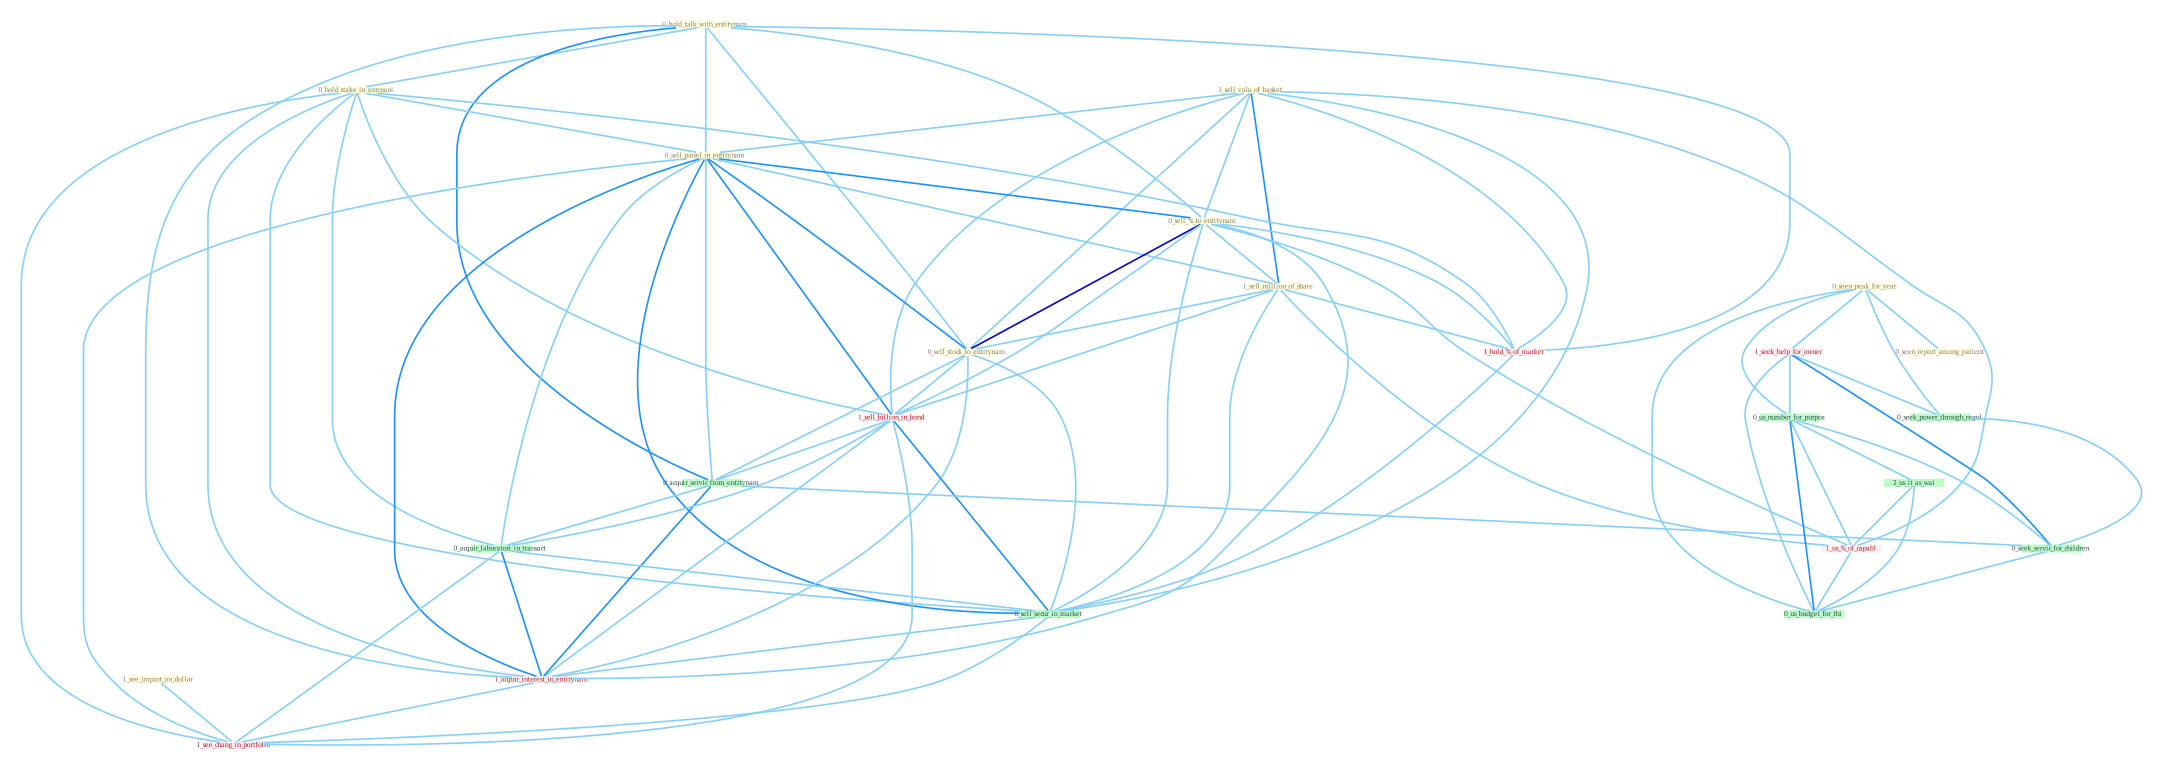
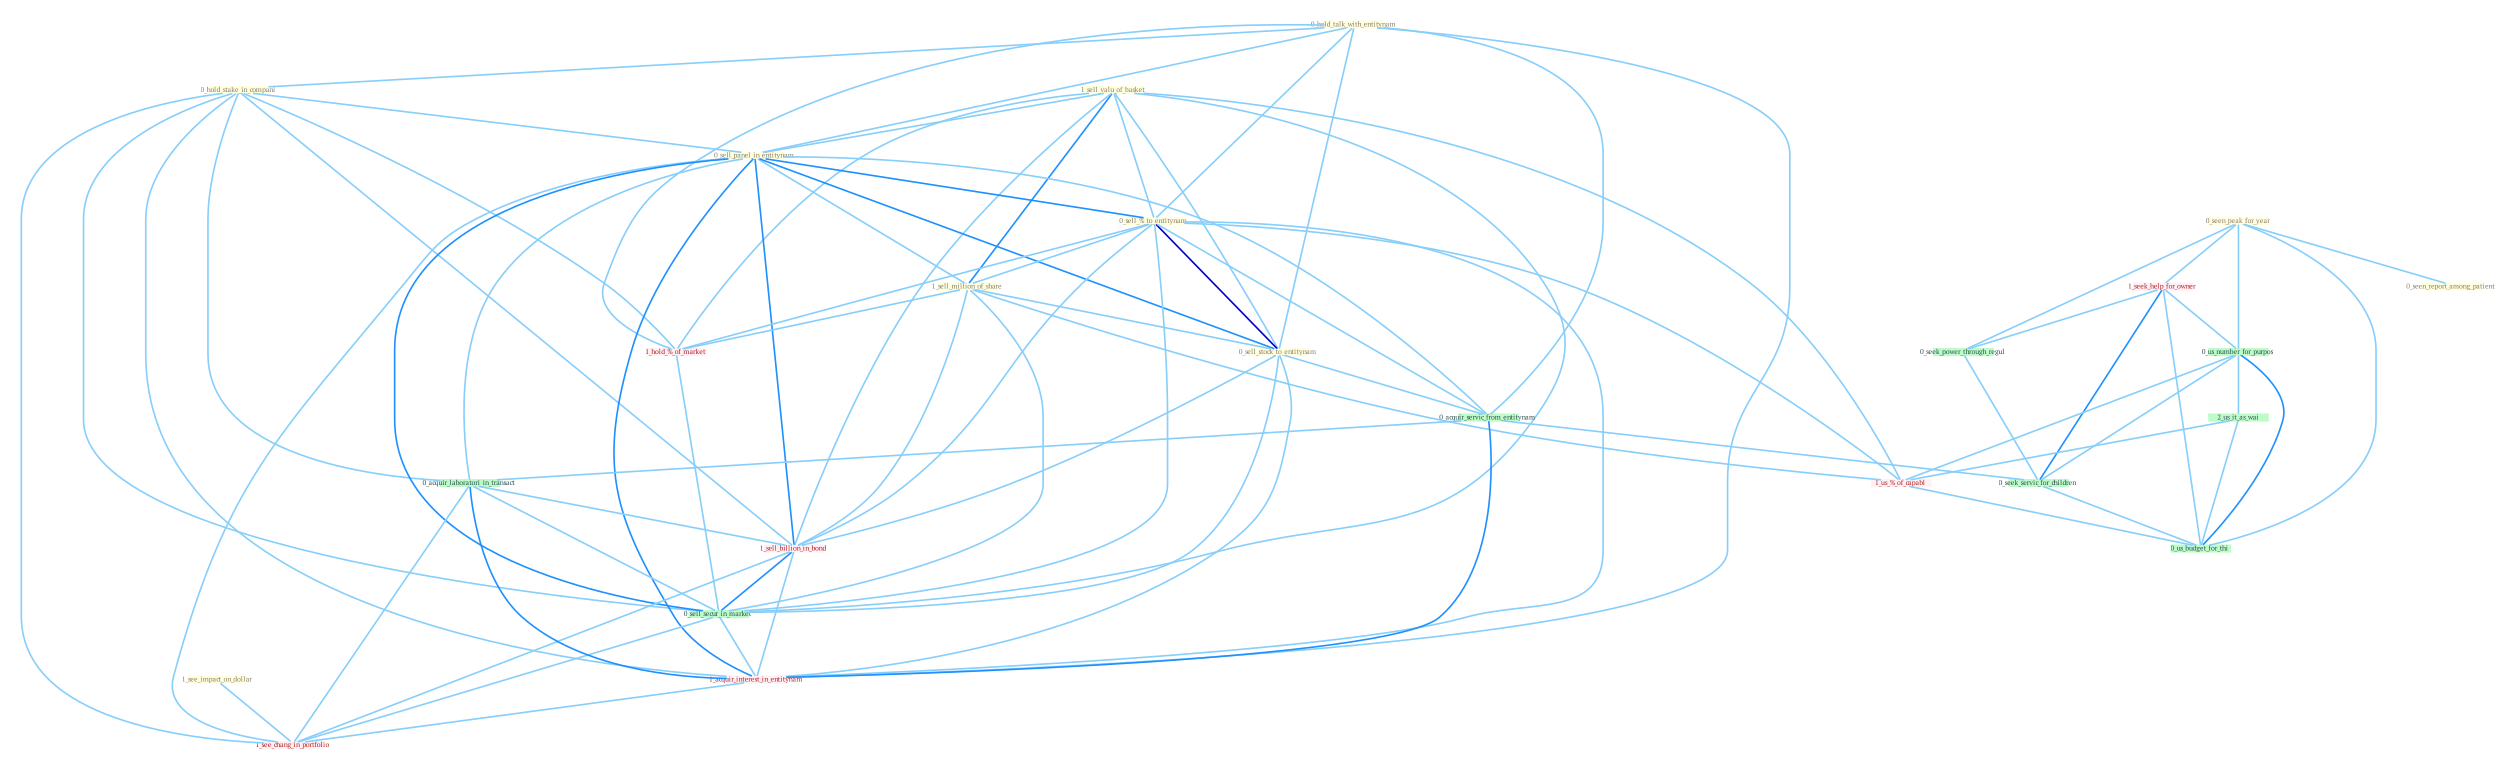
(457, 222) -> (1603, 165)
(802, 450) -> (1321, 319)
